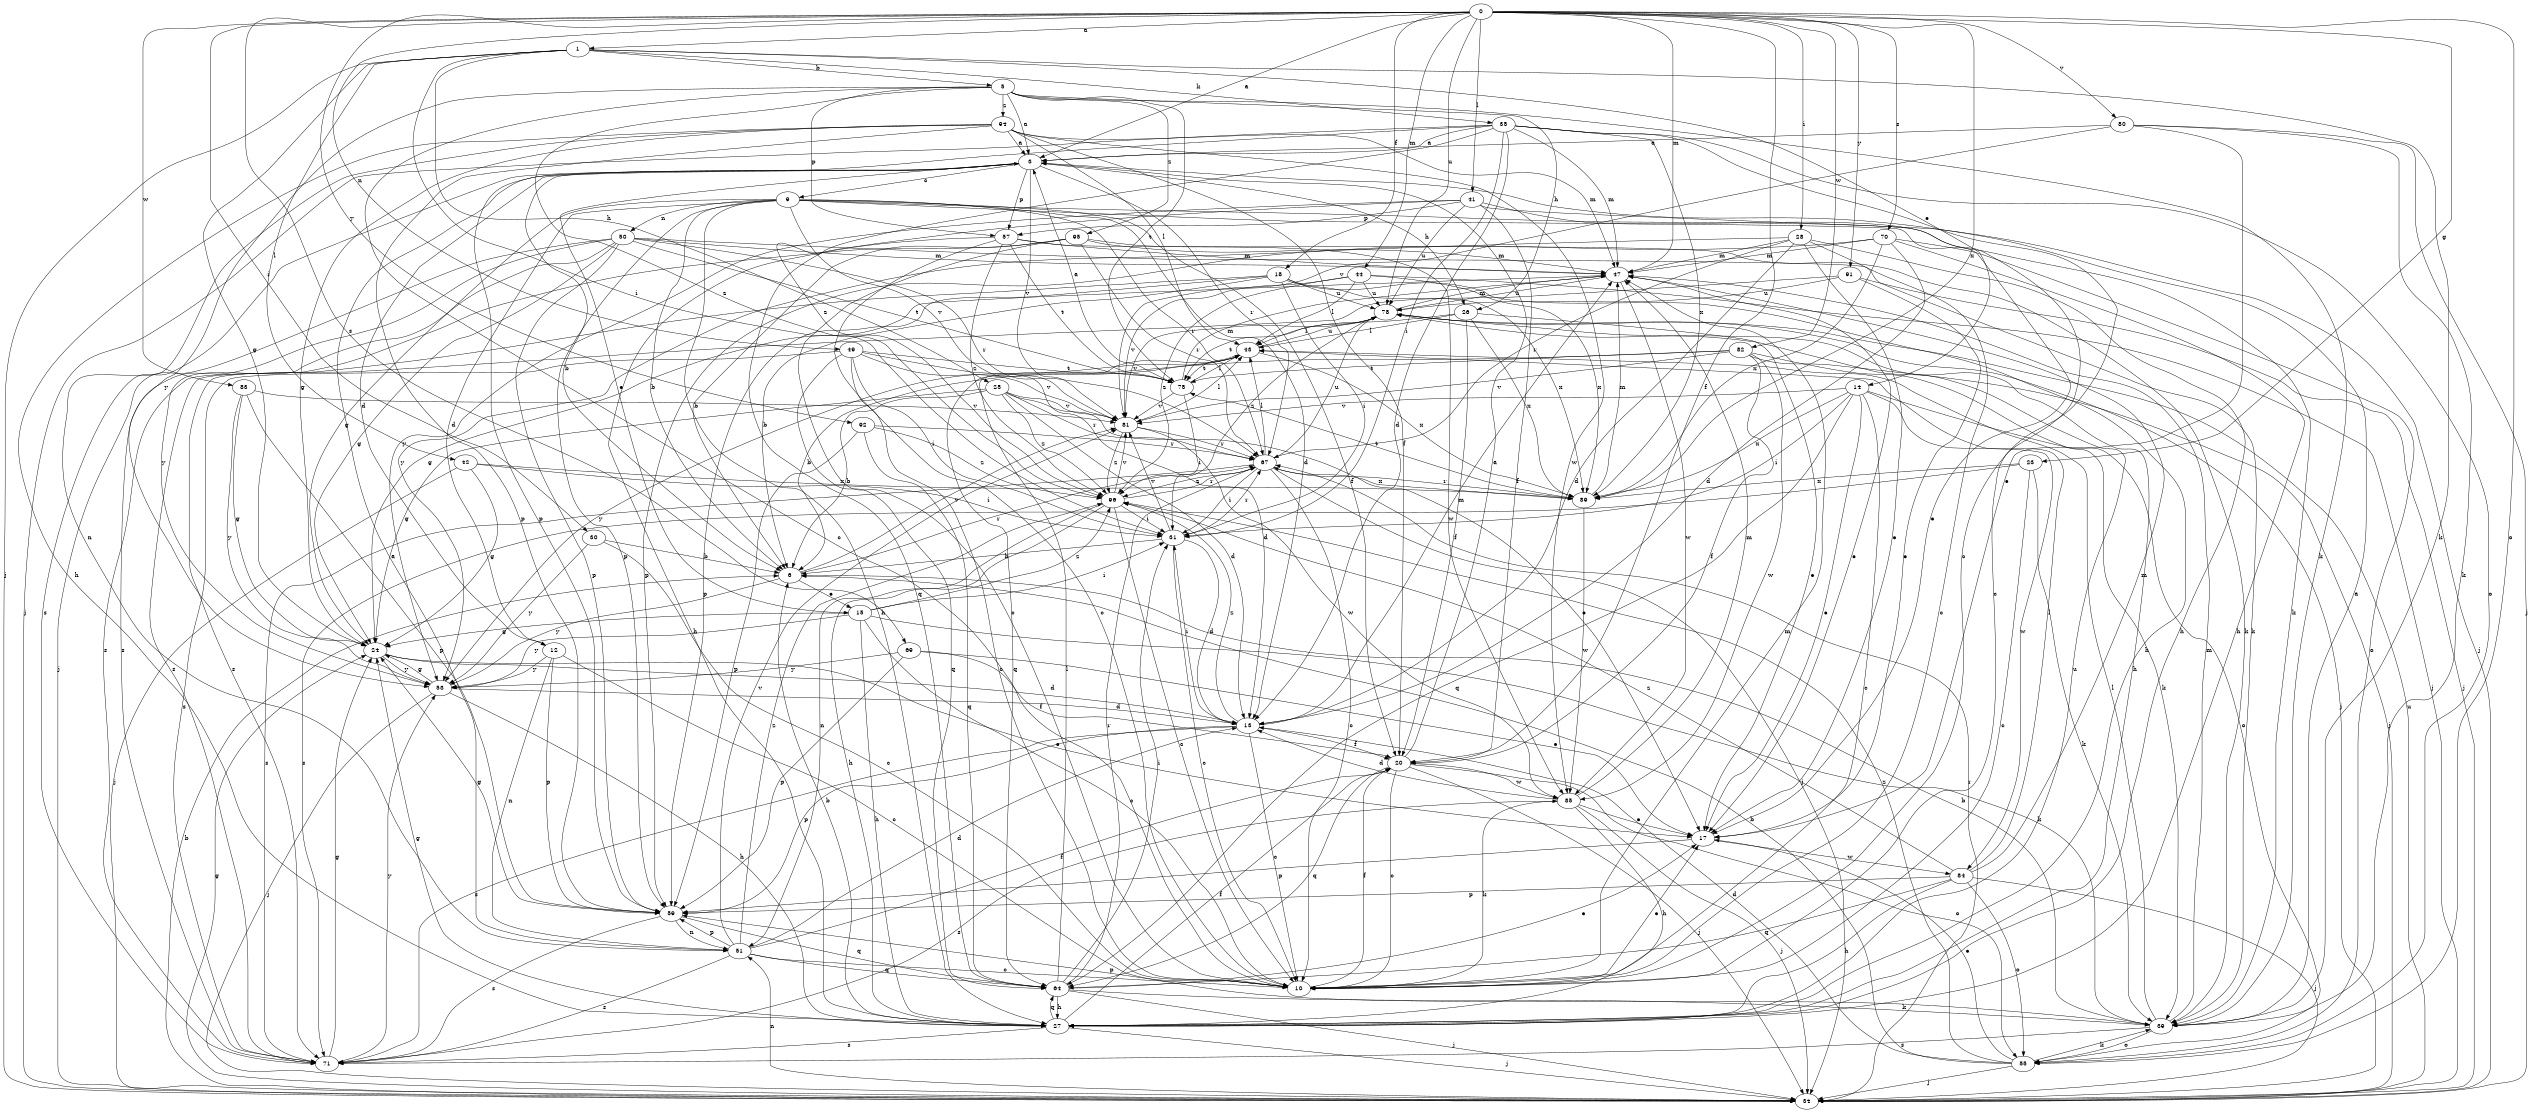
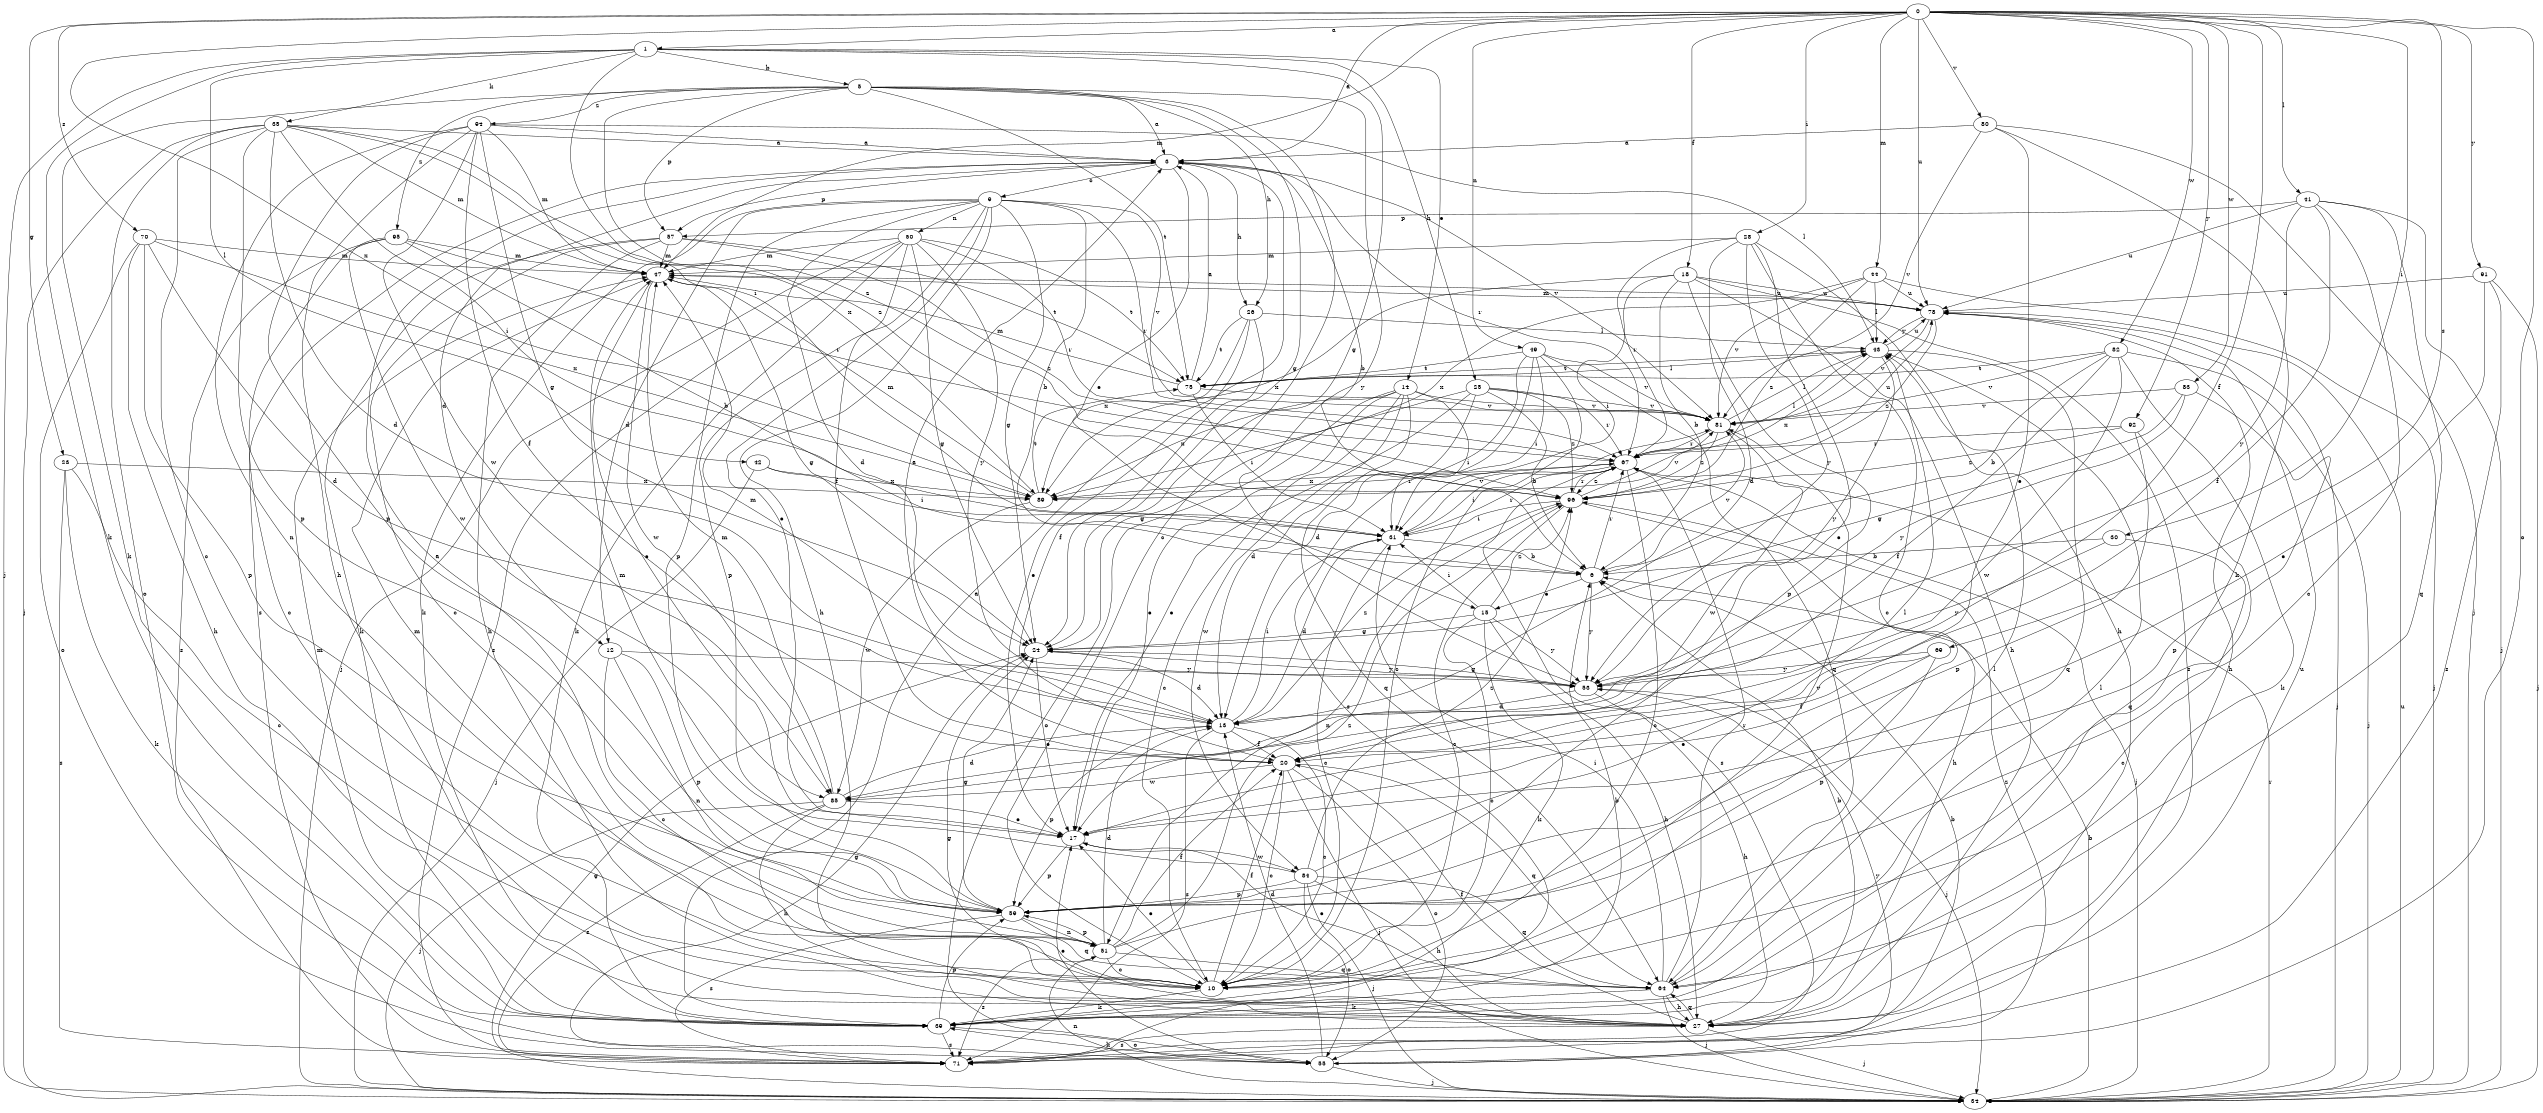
(1306, 331) -> (1904, 331)
(477, 572) -> (1299, 228)
(1483, 943) -> (1077, 1007)
